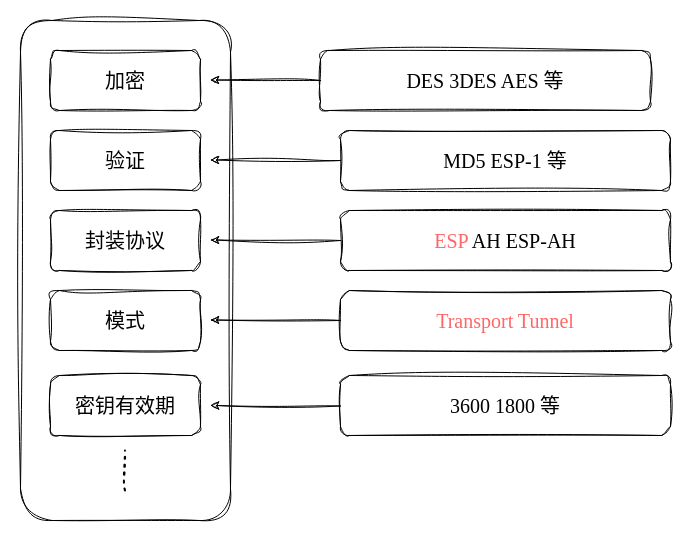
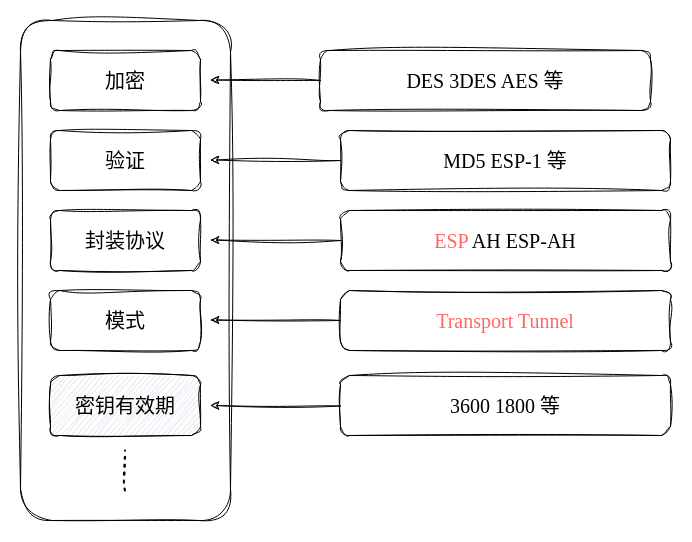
(126, 406) -> (126, 406)
